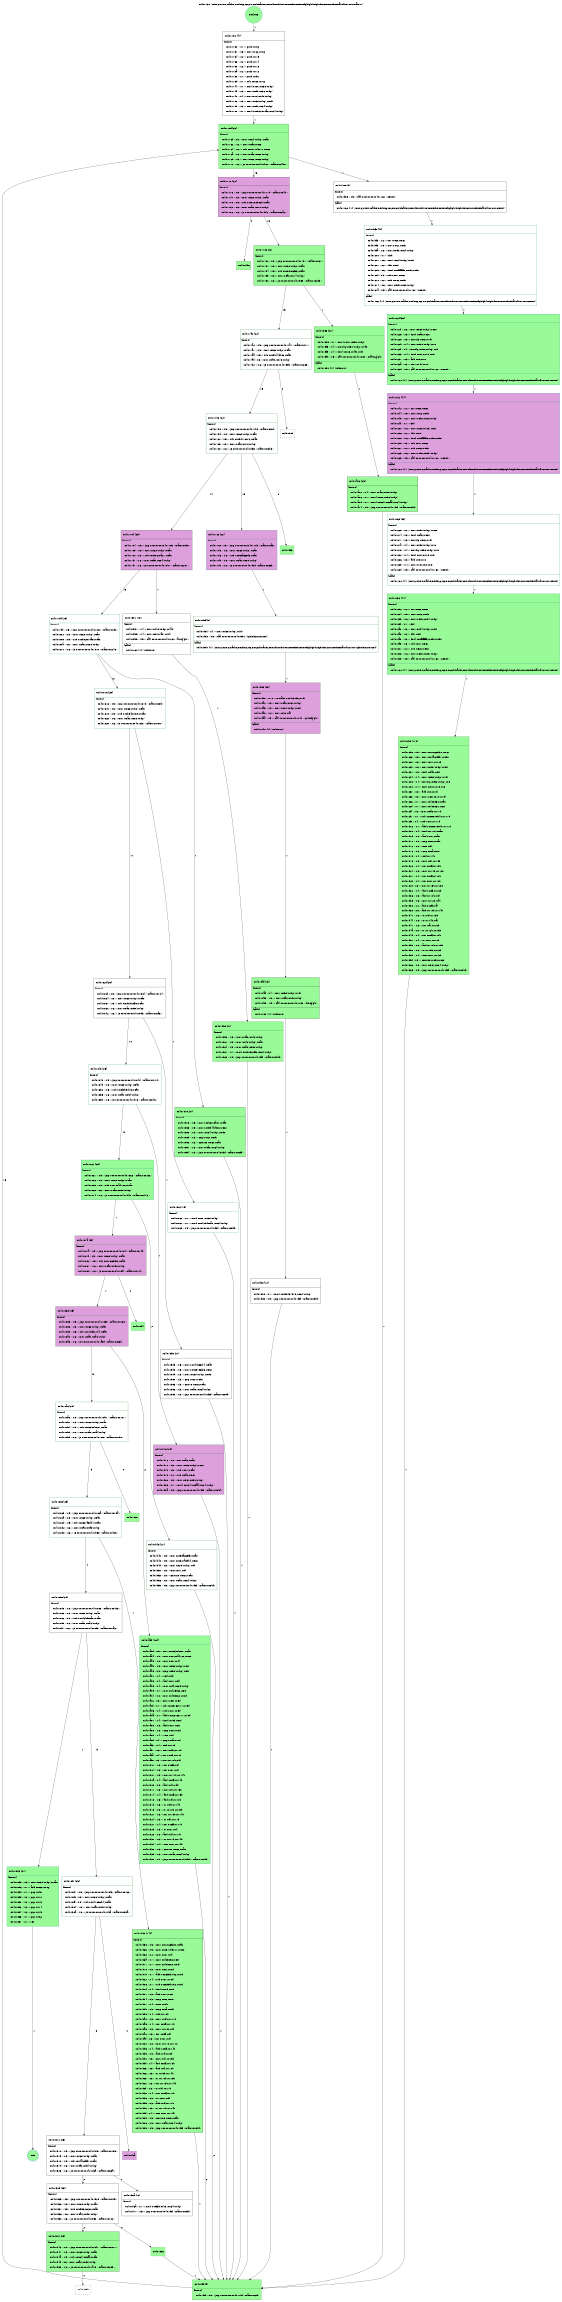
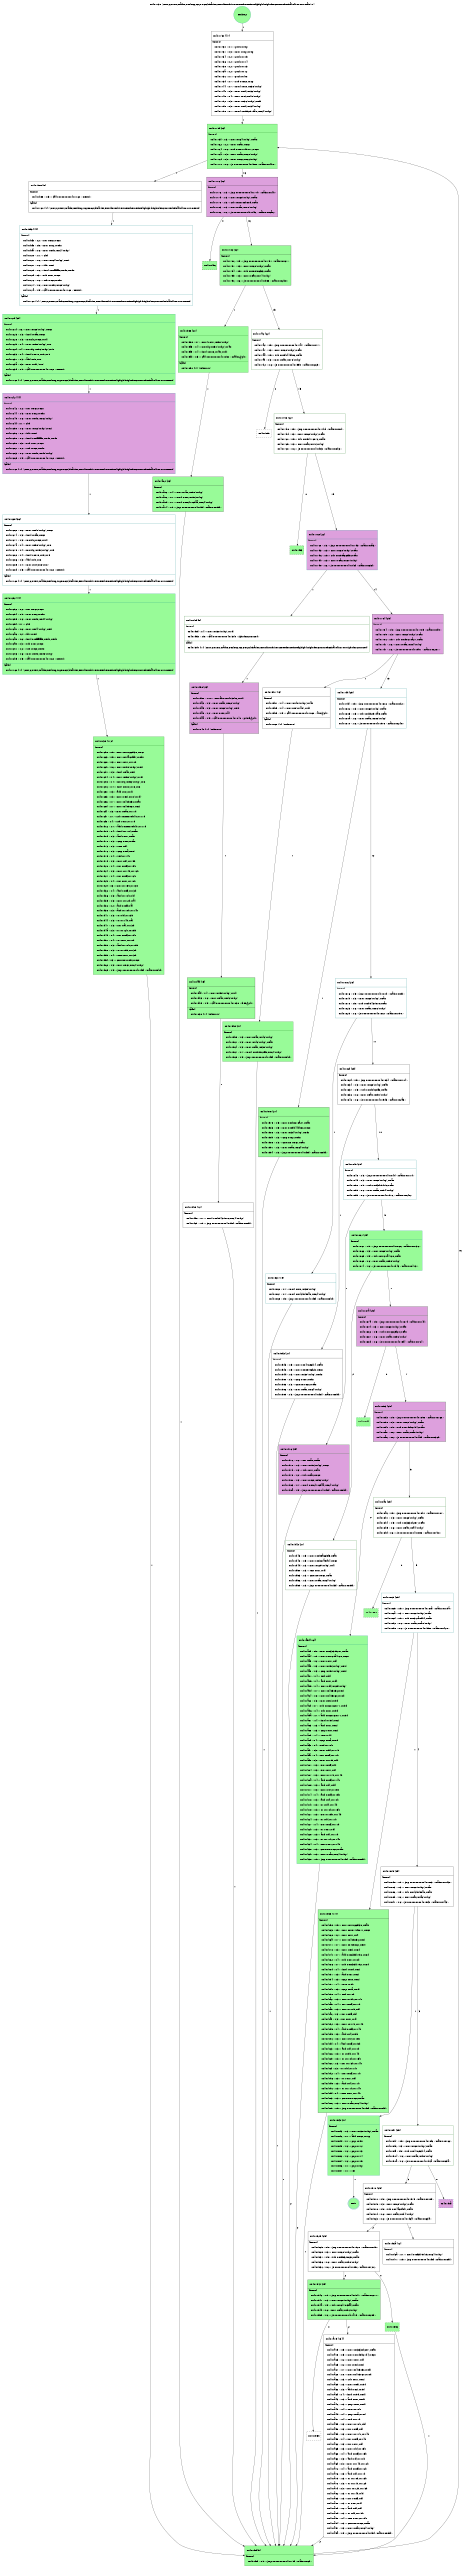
(200, 491) -> (374, 591)
none -> (359, 2436)
